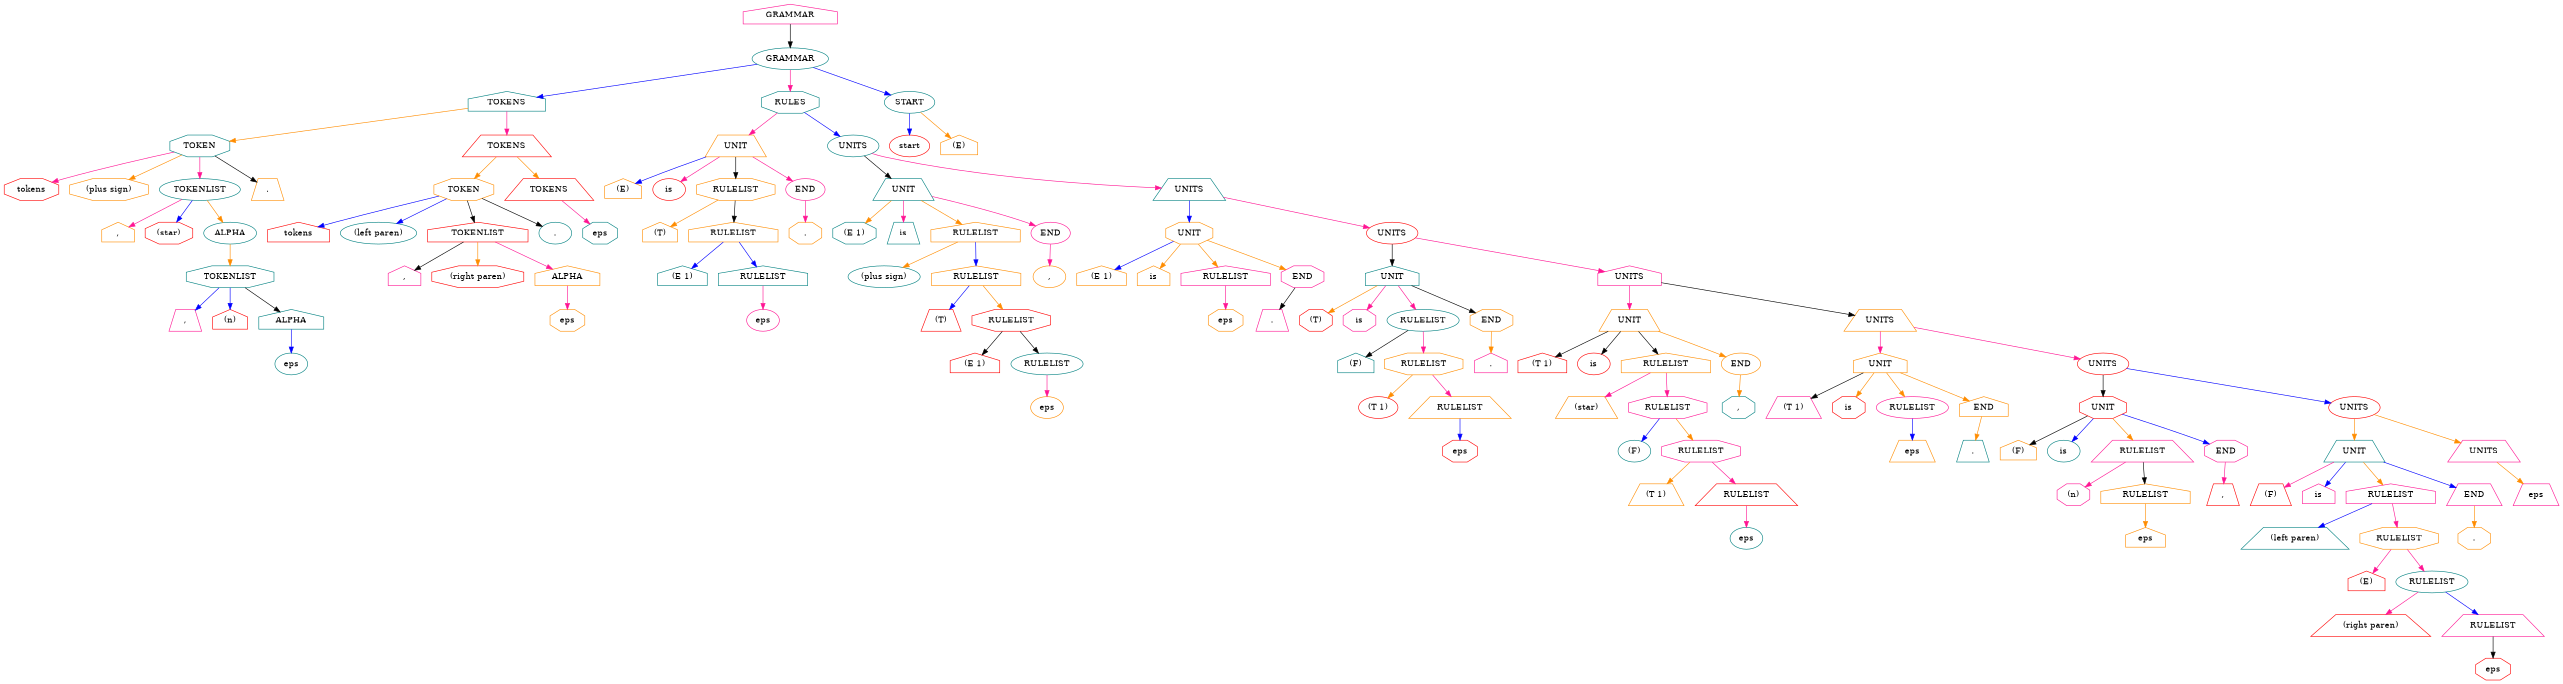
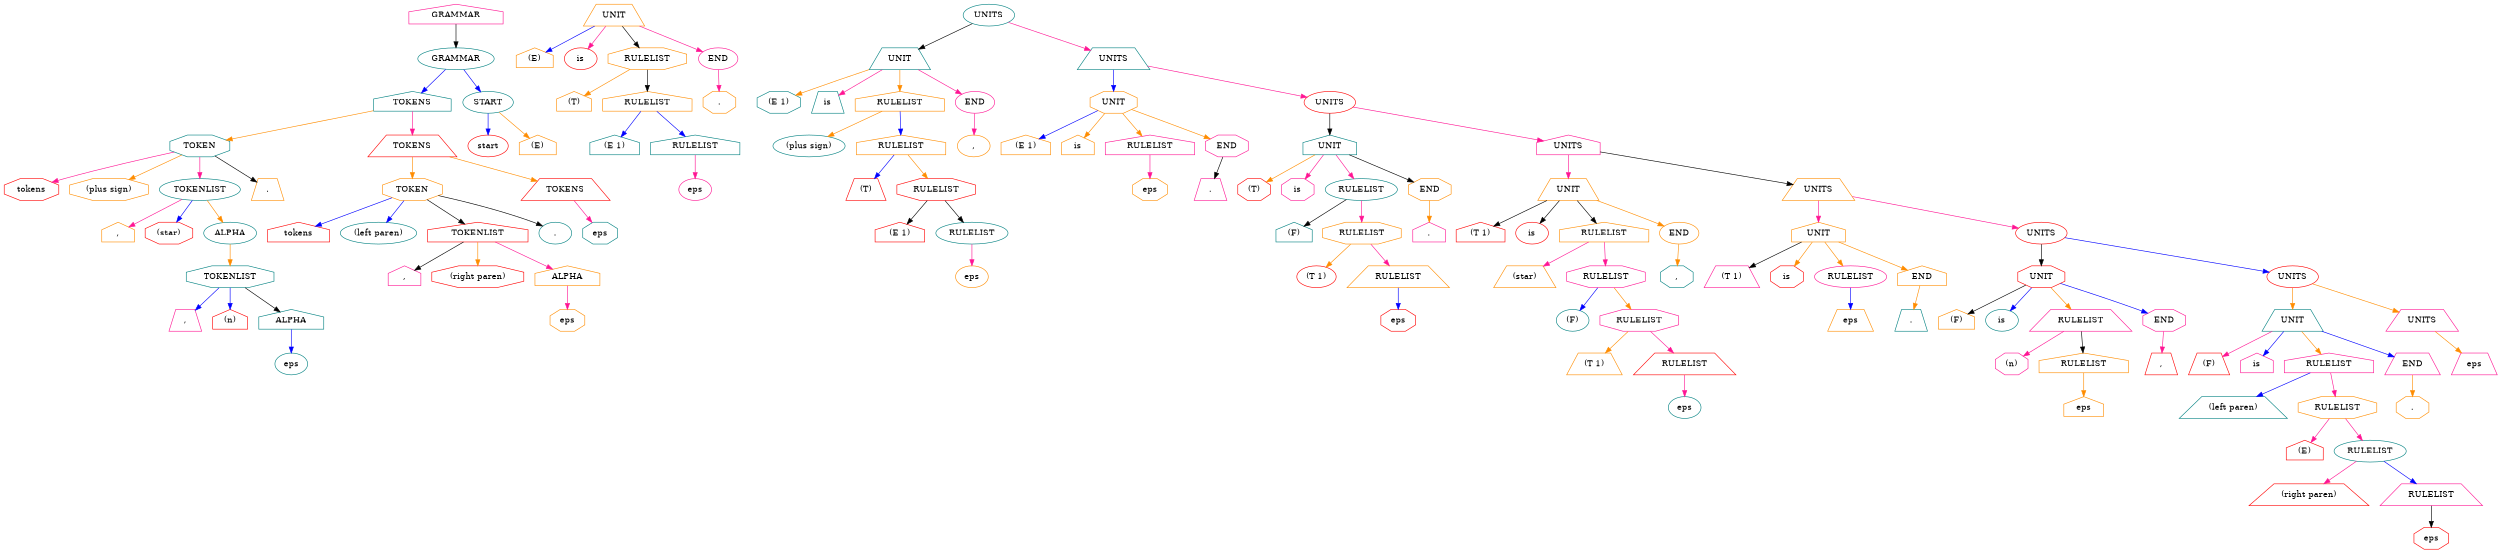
(790, 102) -> none
